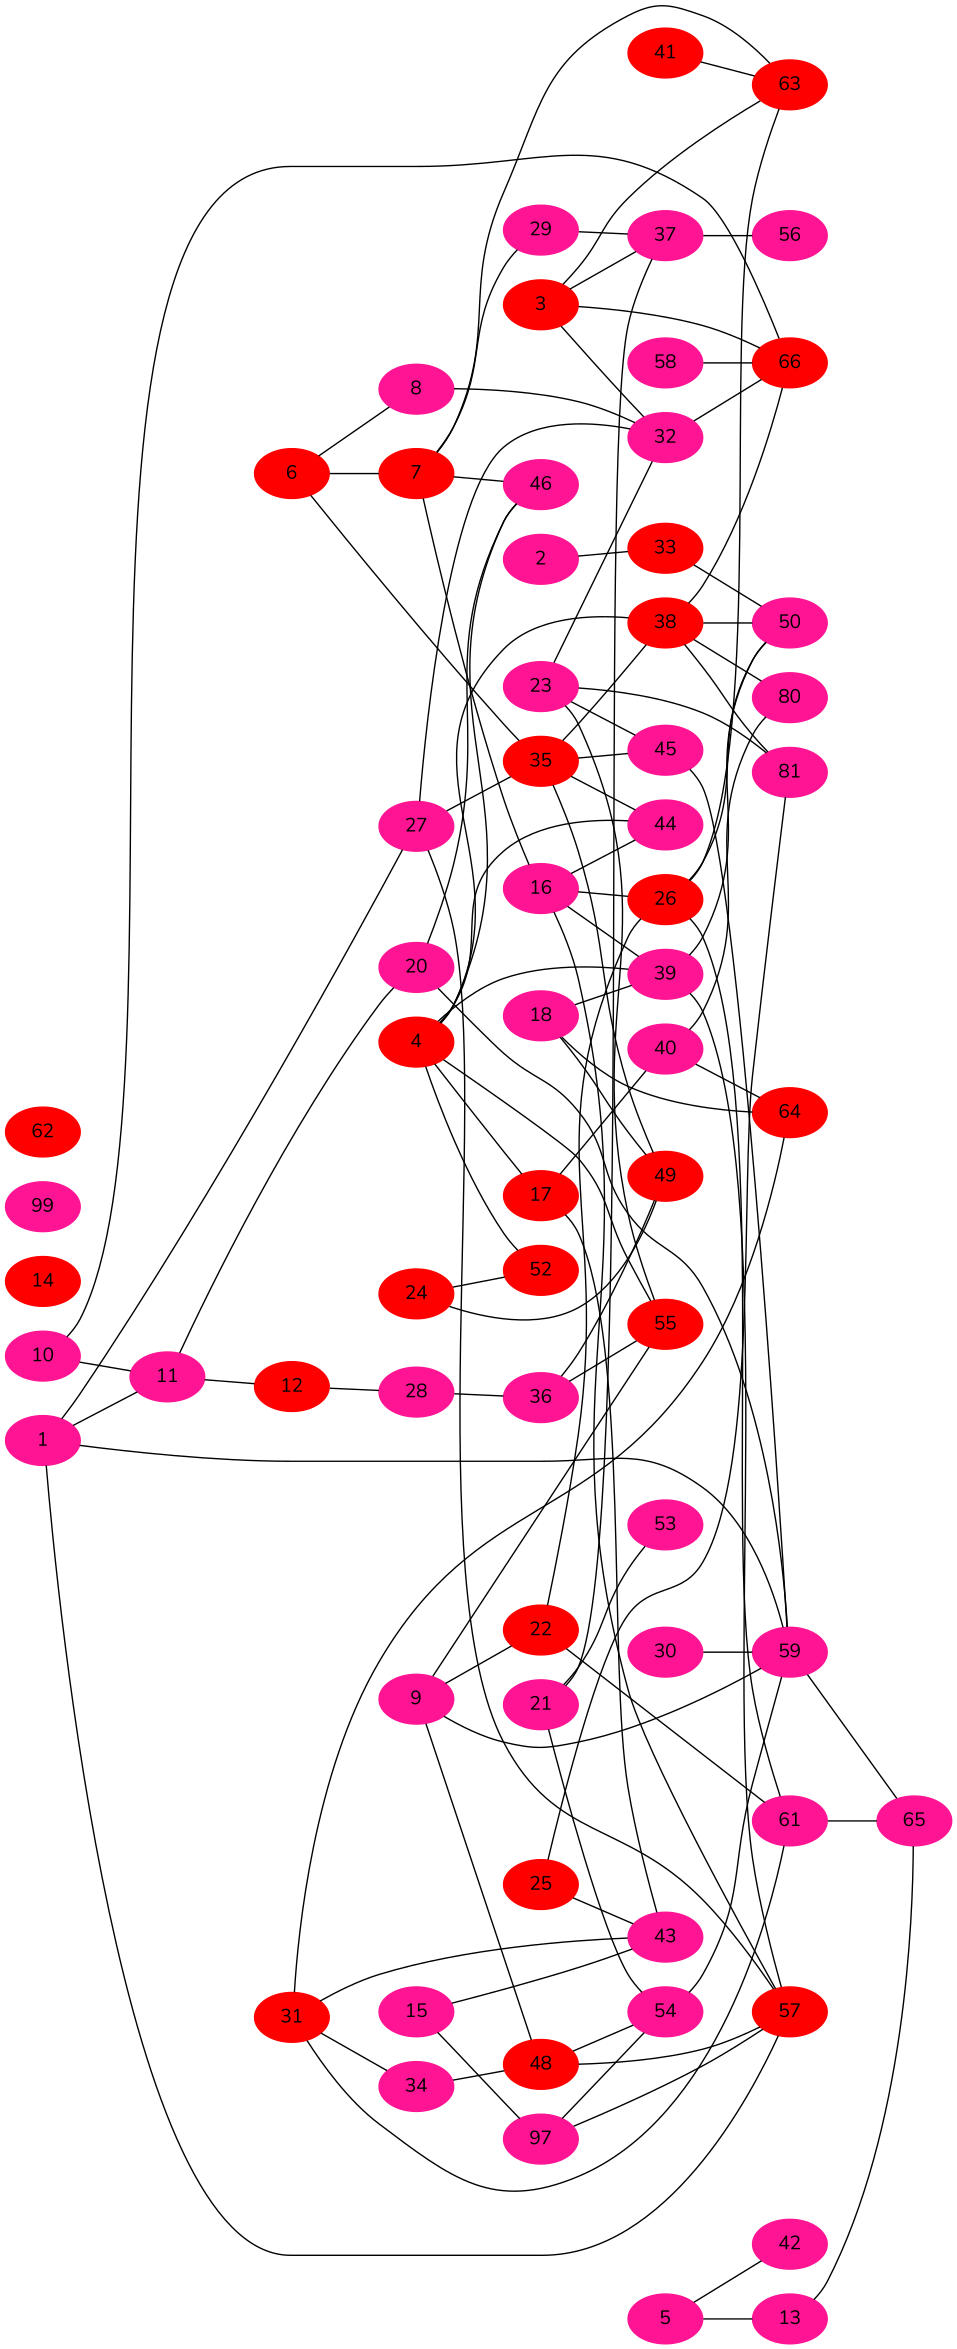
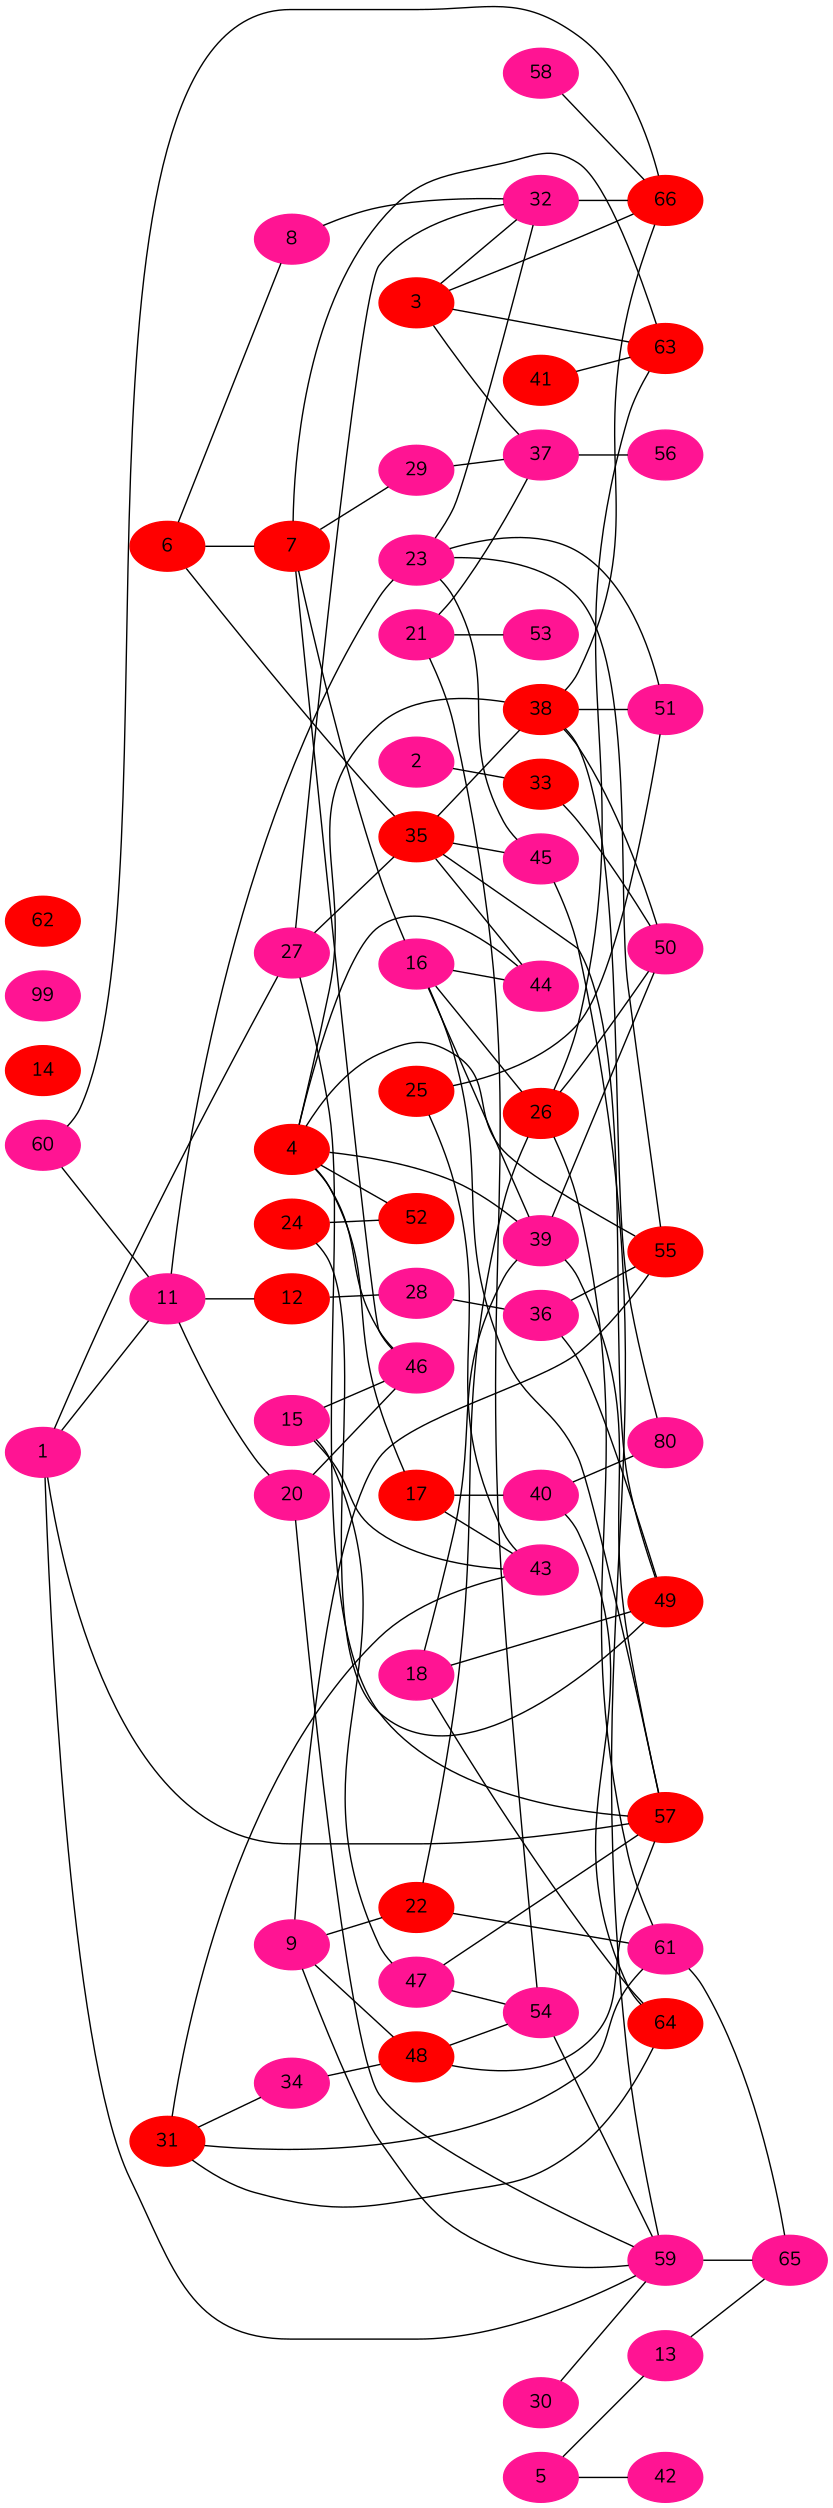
(790, 772) -> (665, 710)
none -> (243, 914)
(43, 1356) -> (43, 1145)
none -> (354, 1394)
(541, 2139) -> (416, 1982)
